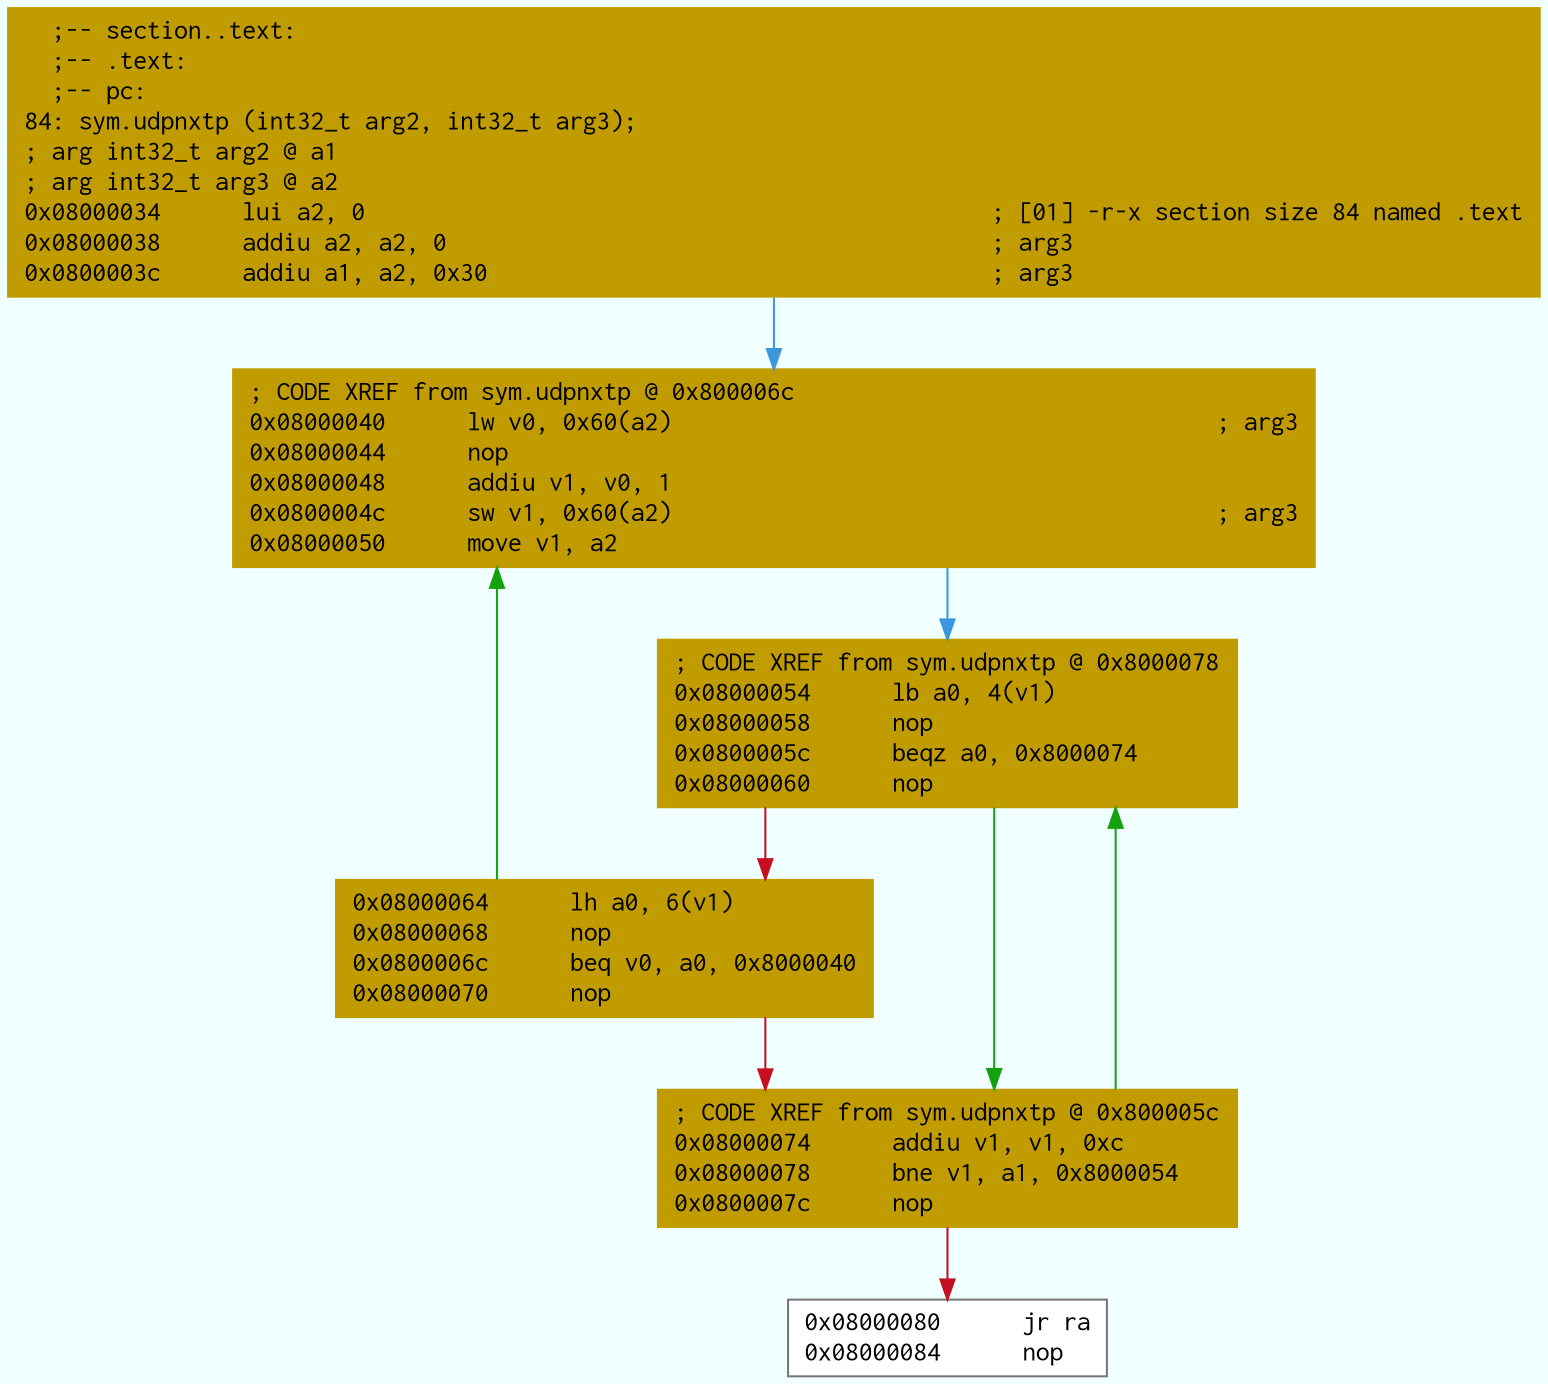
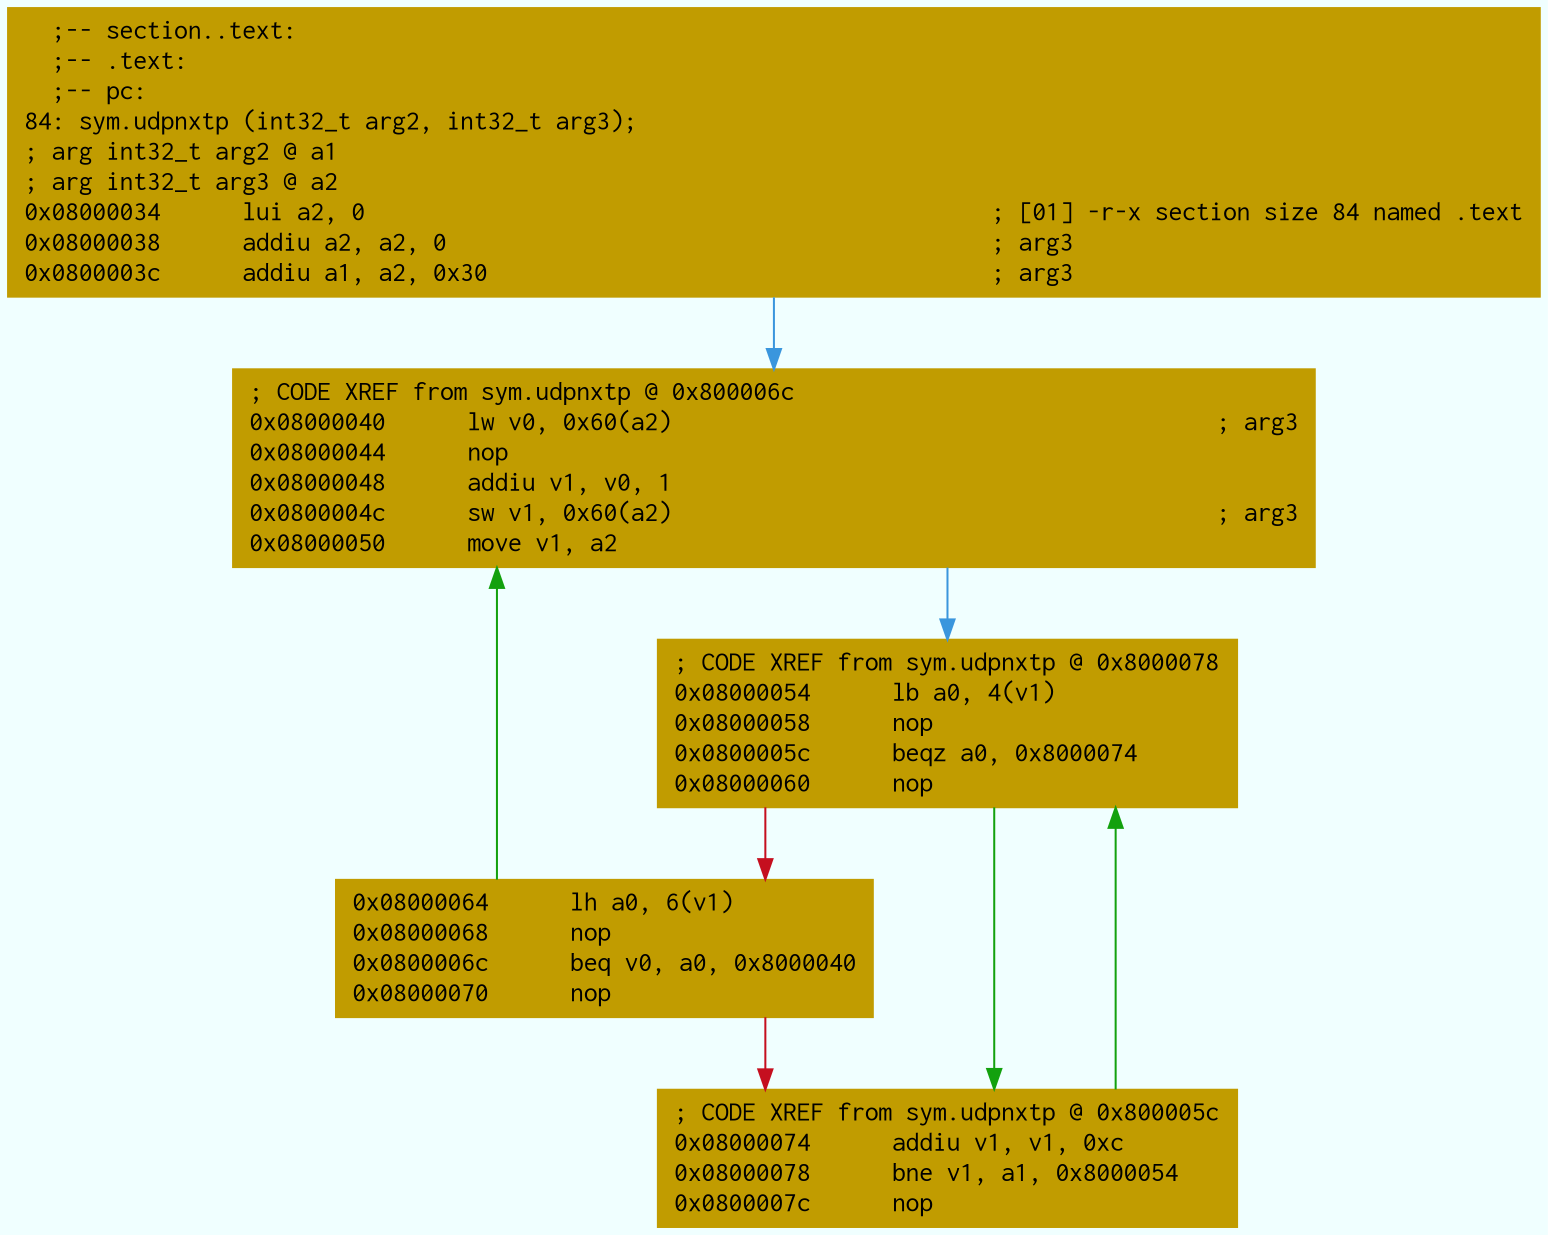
(947, 1338) -> none
